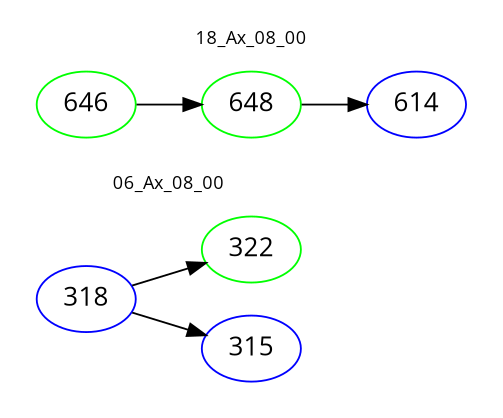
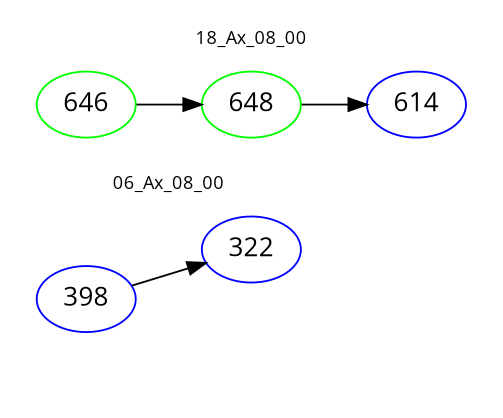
(251, 250) -> (251, 250)
(86, 299) -> (86, 299)
(251, 349) -> none
